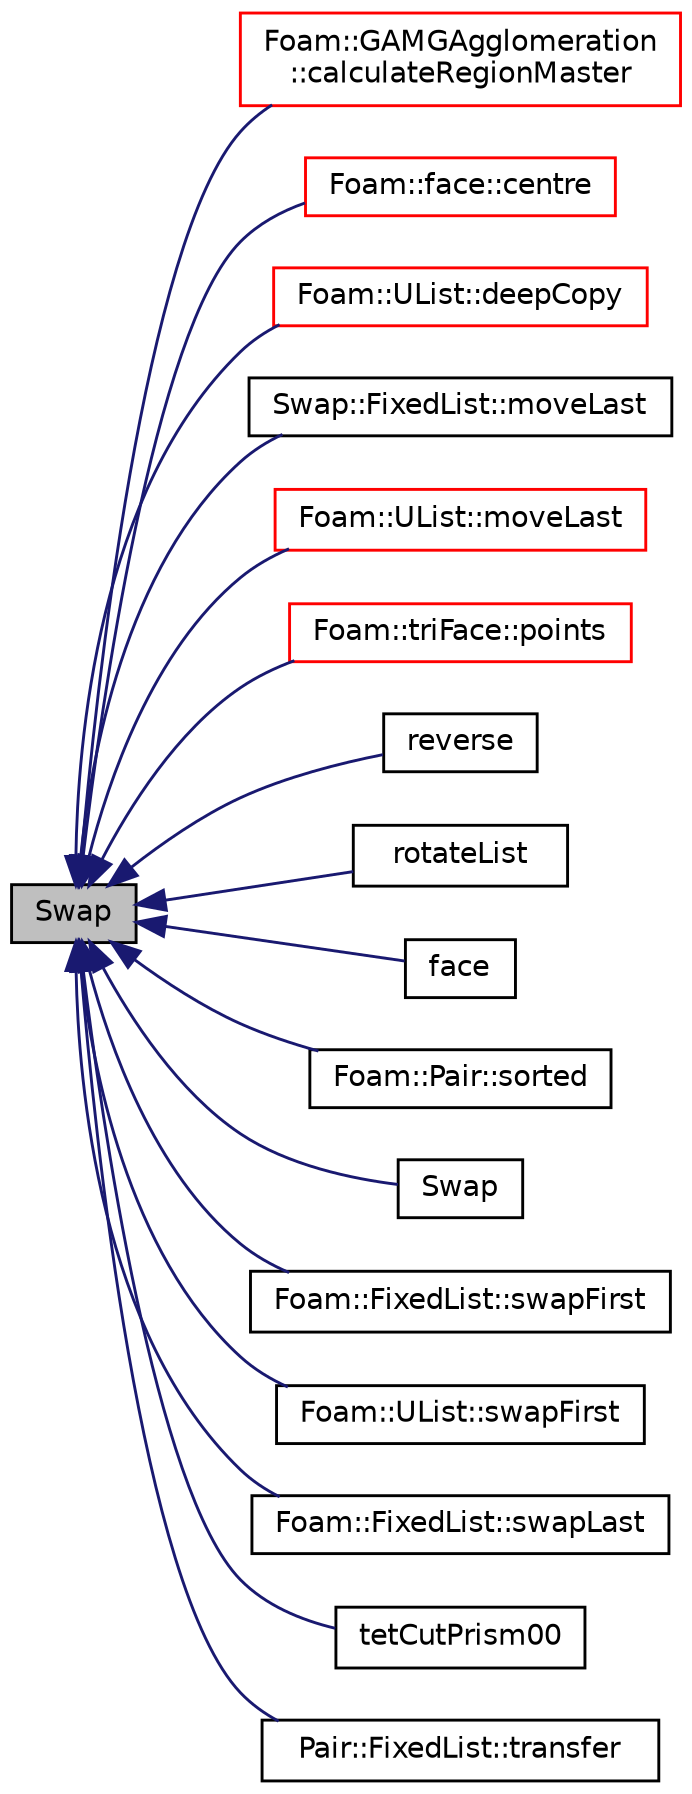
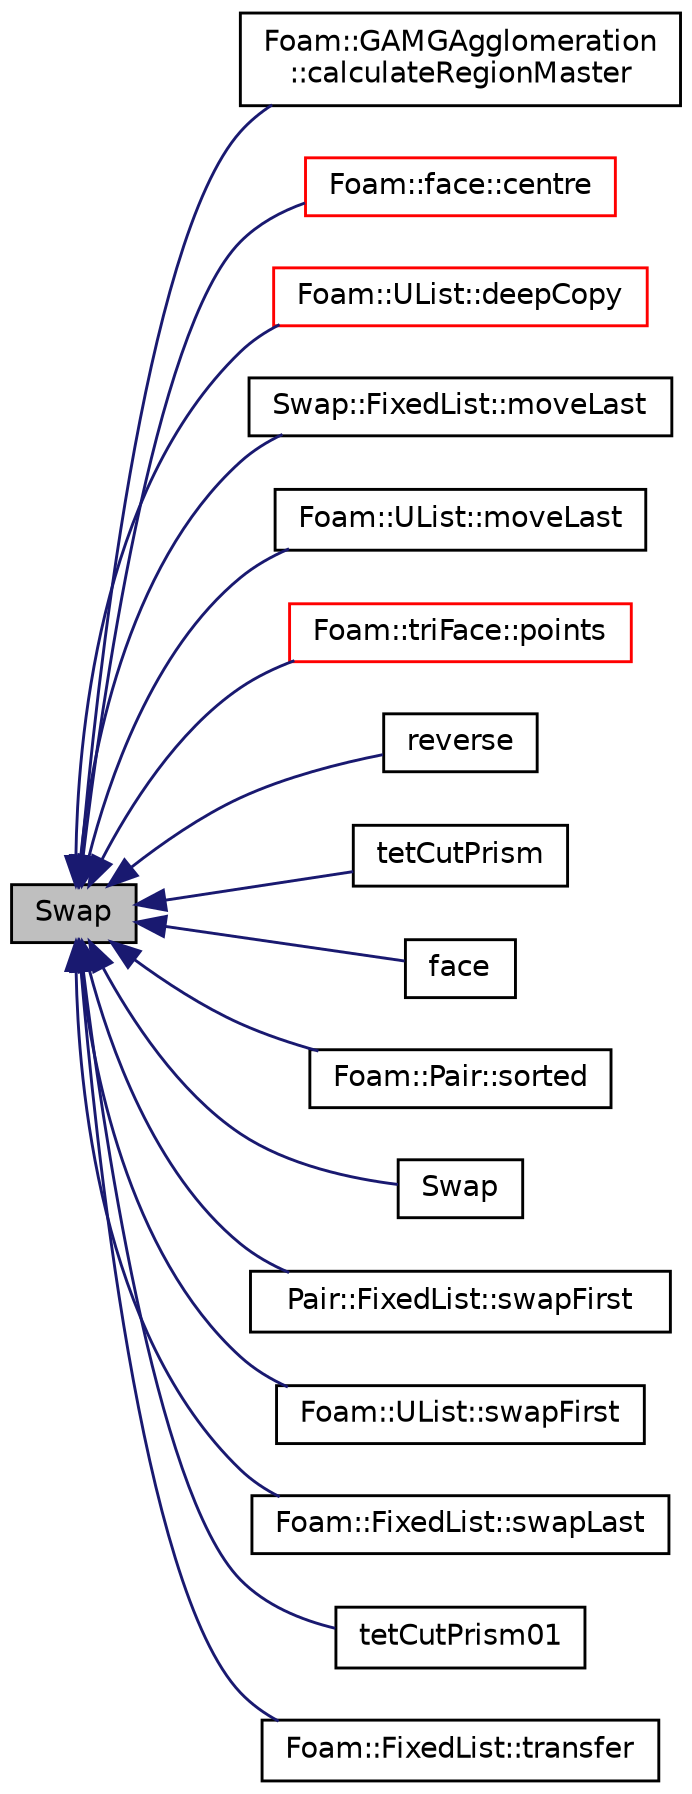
(460, 59) -> (460, 59)
(460, 520) -> (460, 520)
(460, 856) -> (460, 856)
(460, 1302) -> (460, 1302)
(460, 1638) -> (460, 1638)
(460, 1751) -> (460, 1751)
